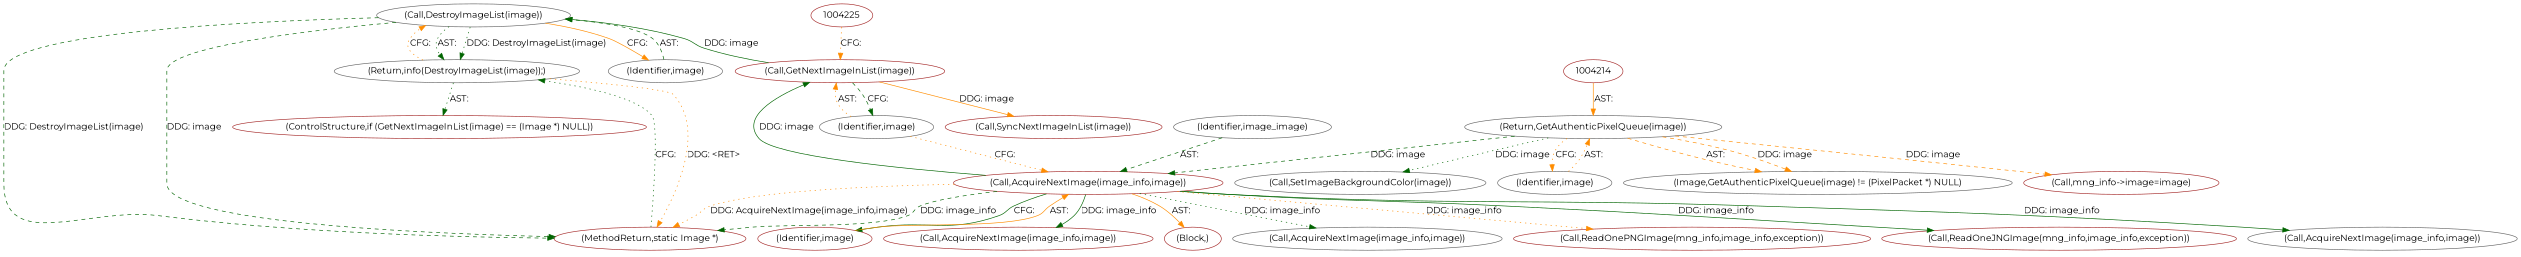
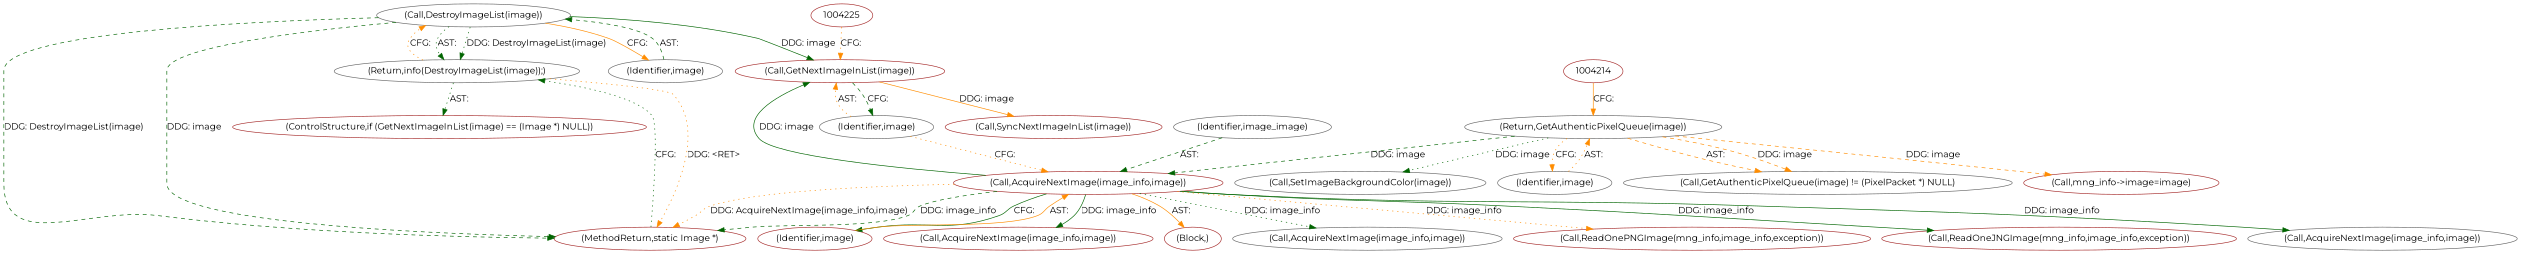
(672, 35) -> (691, 26)
(1605, 99) -> (1605, 99)
(1818, 183) -> (1818, 183)
